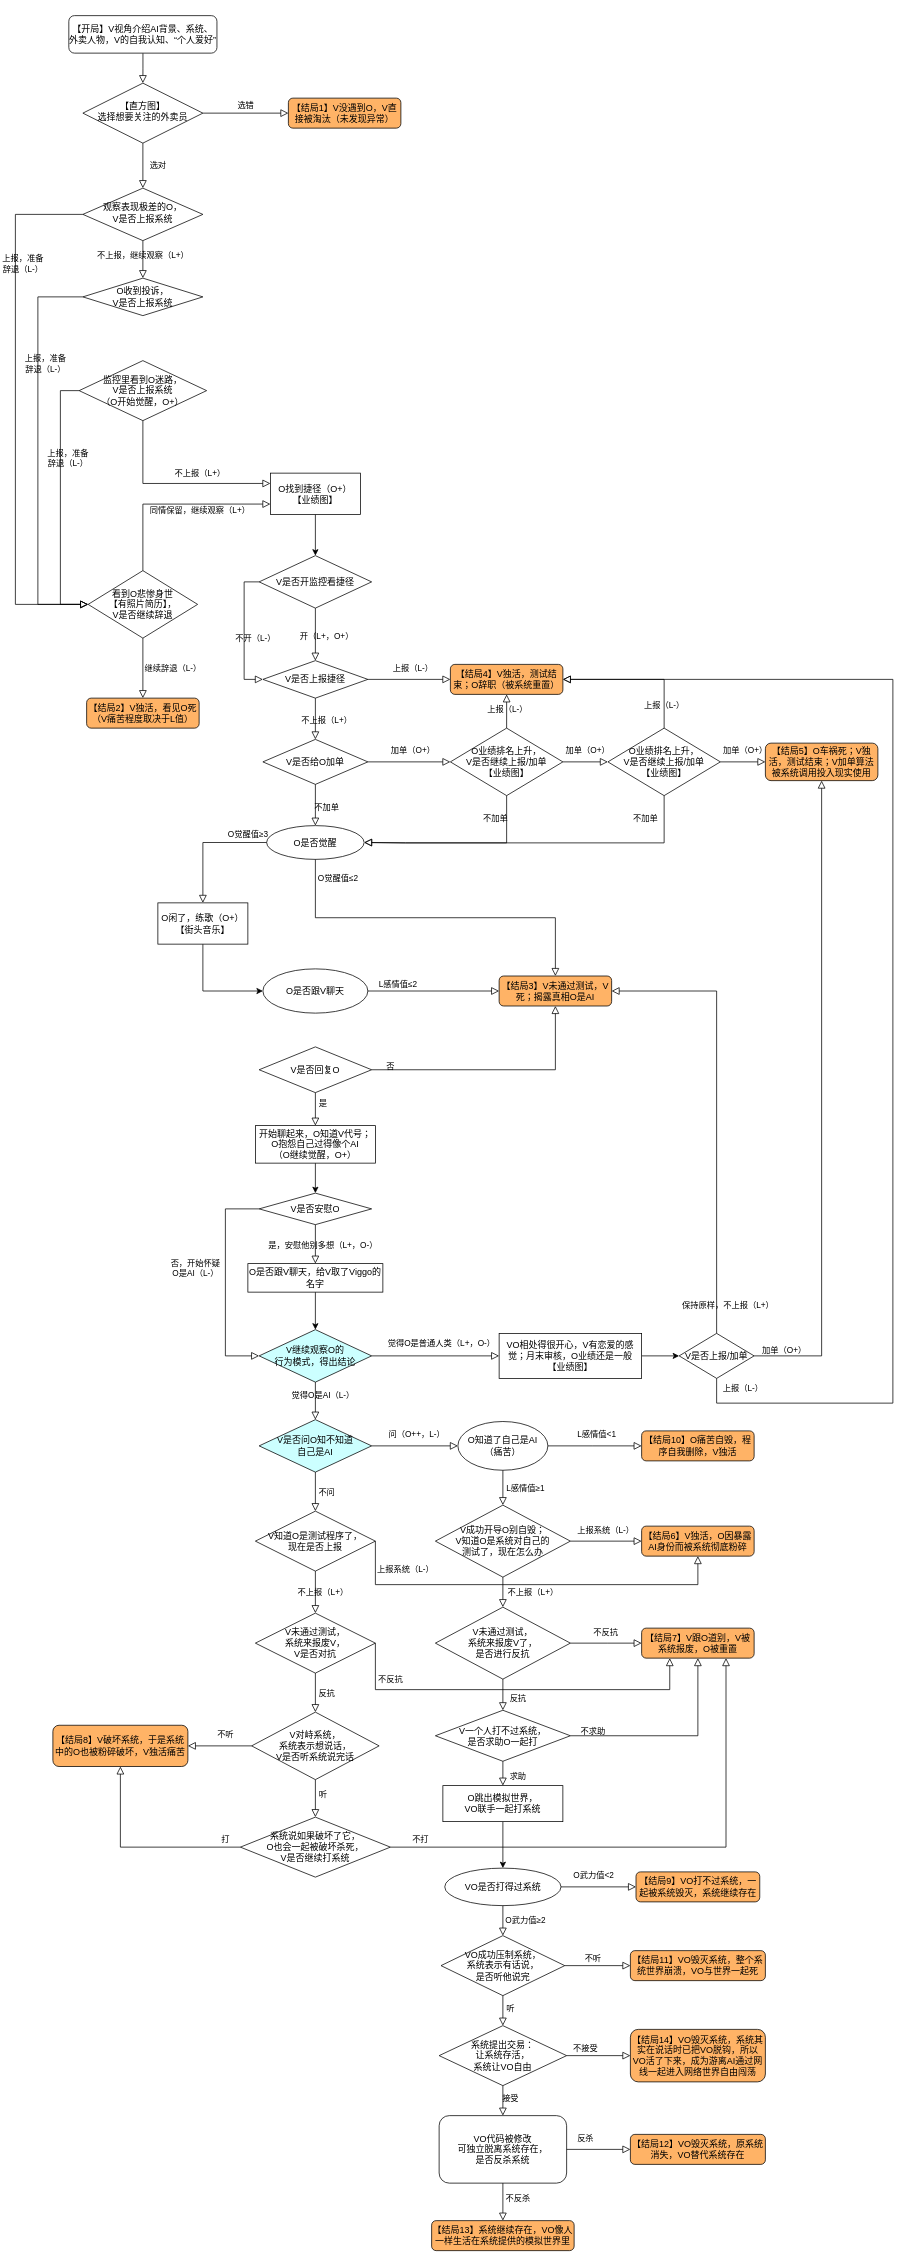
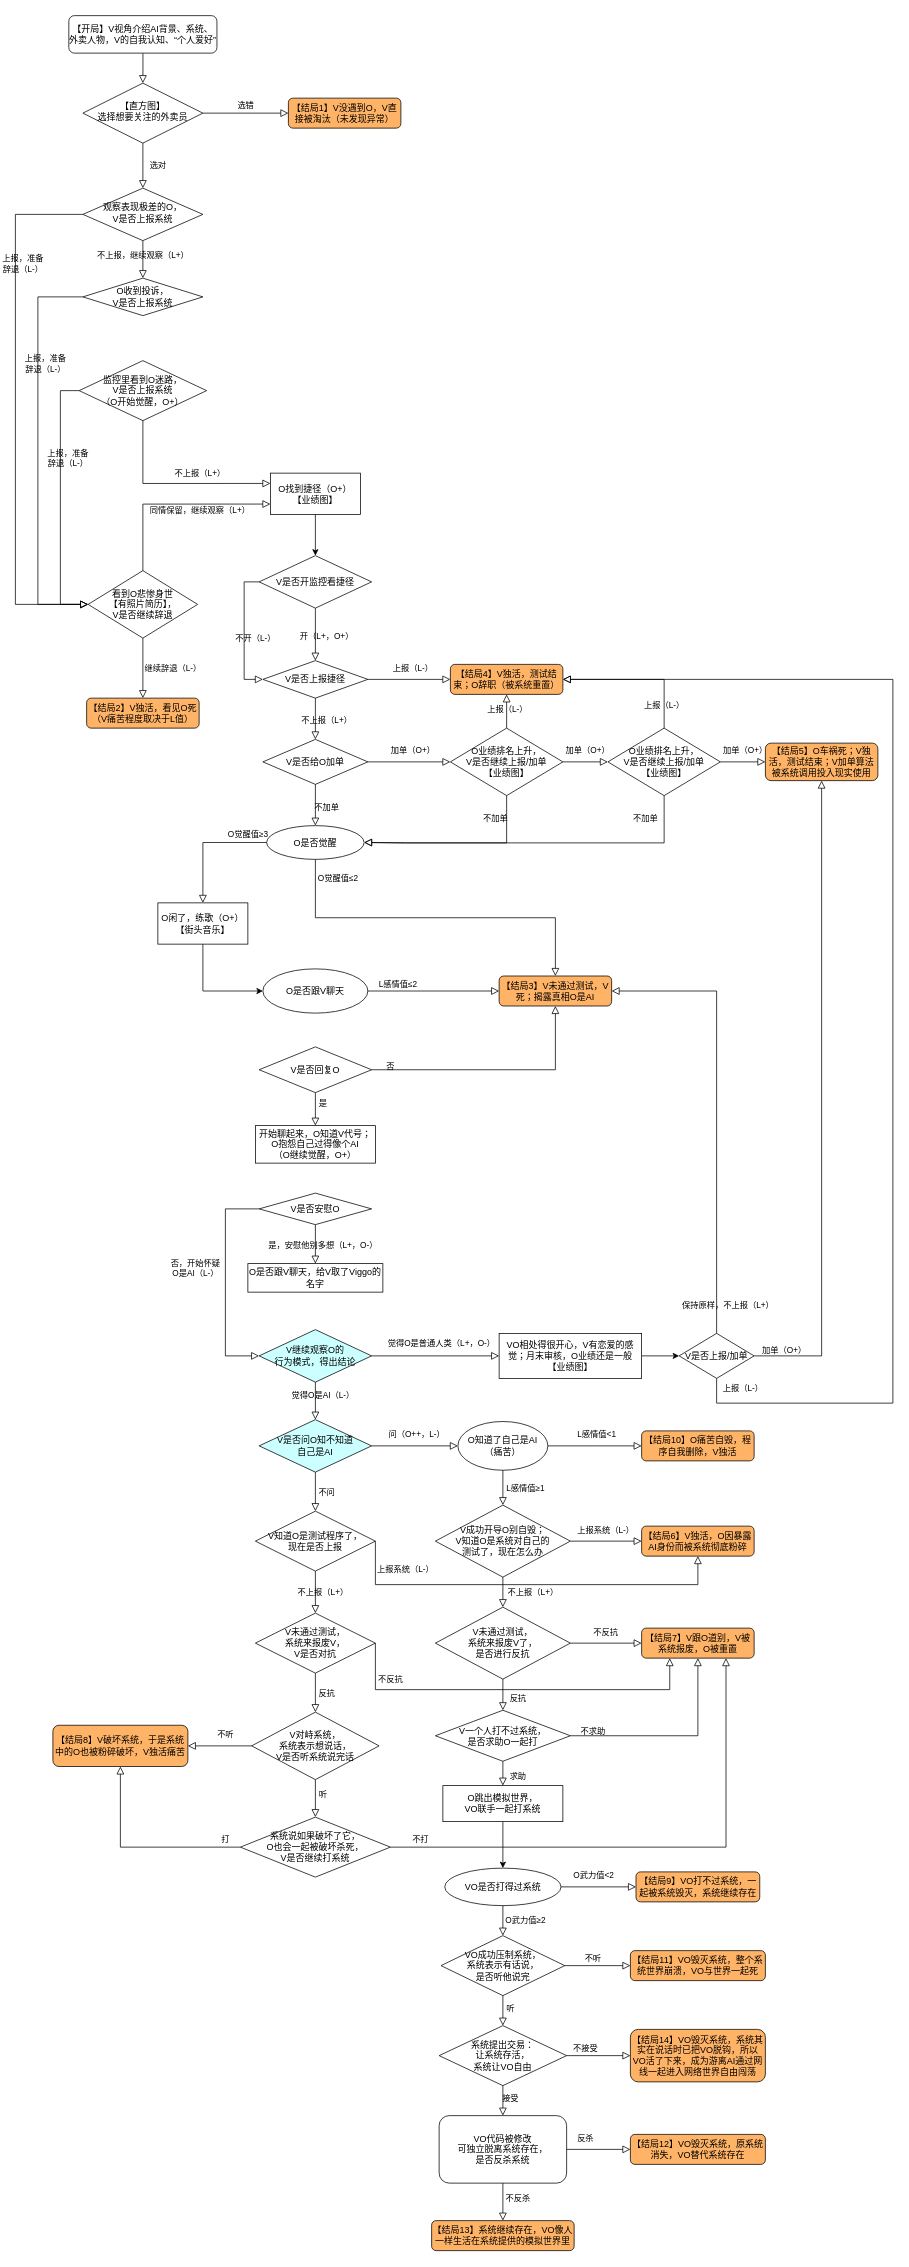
(315, 1175) -> none
(315, 1308) -> none
